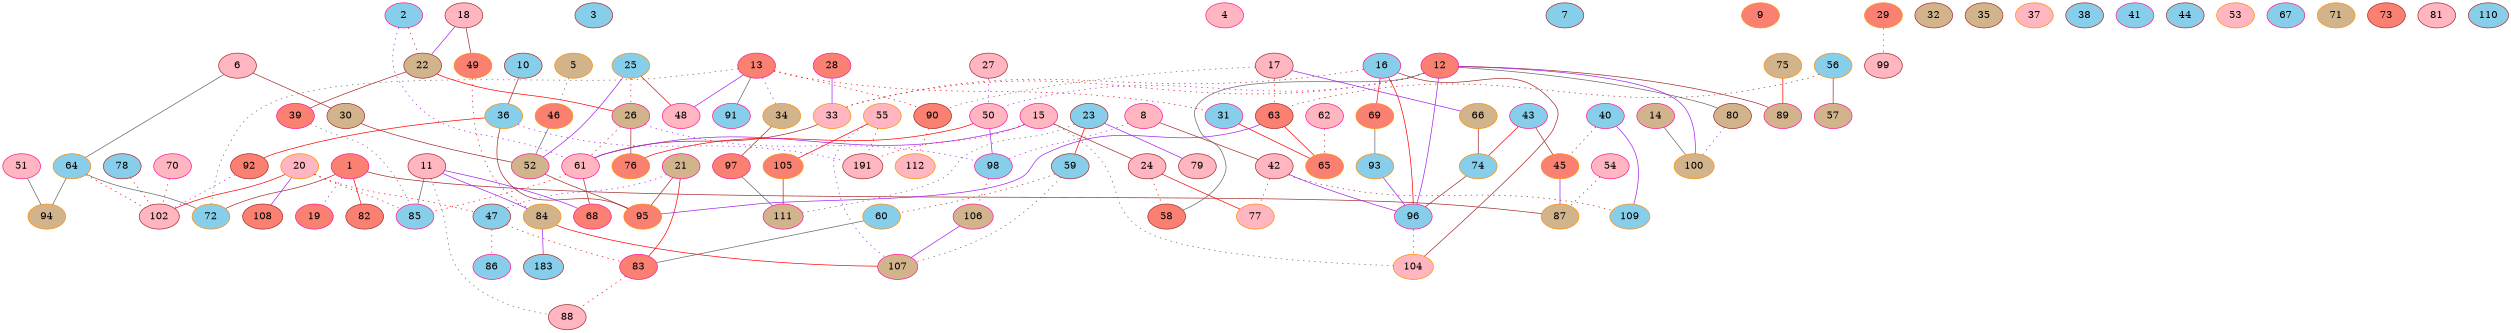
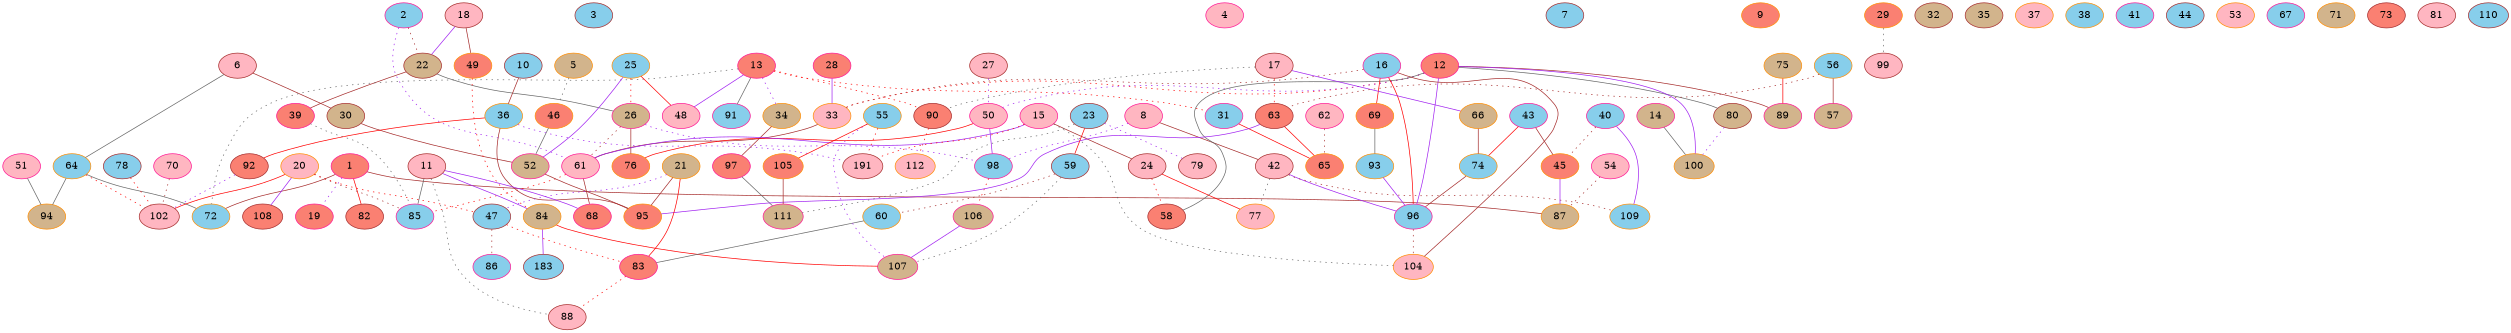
(2085, 15) -> (2085, 15)
(525, 95) -> (525, 95)
(882, 116) -> (882, 116)
(1144, 141) -> (1144, 141)
(681, 166) -> (681, 166)
